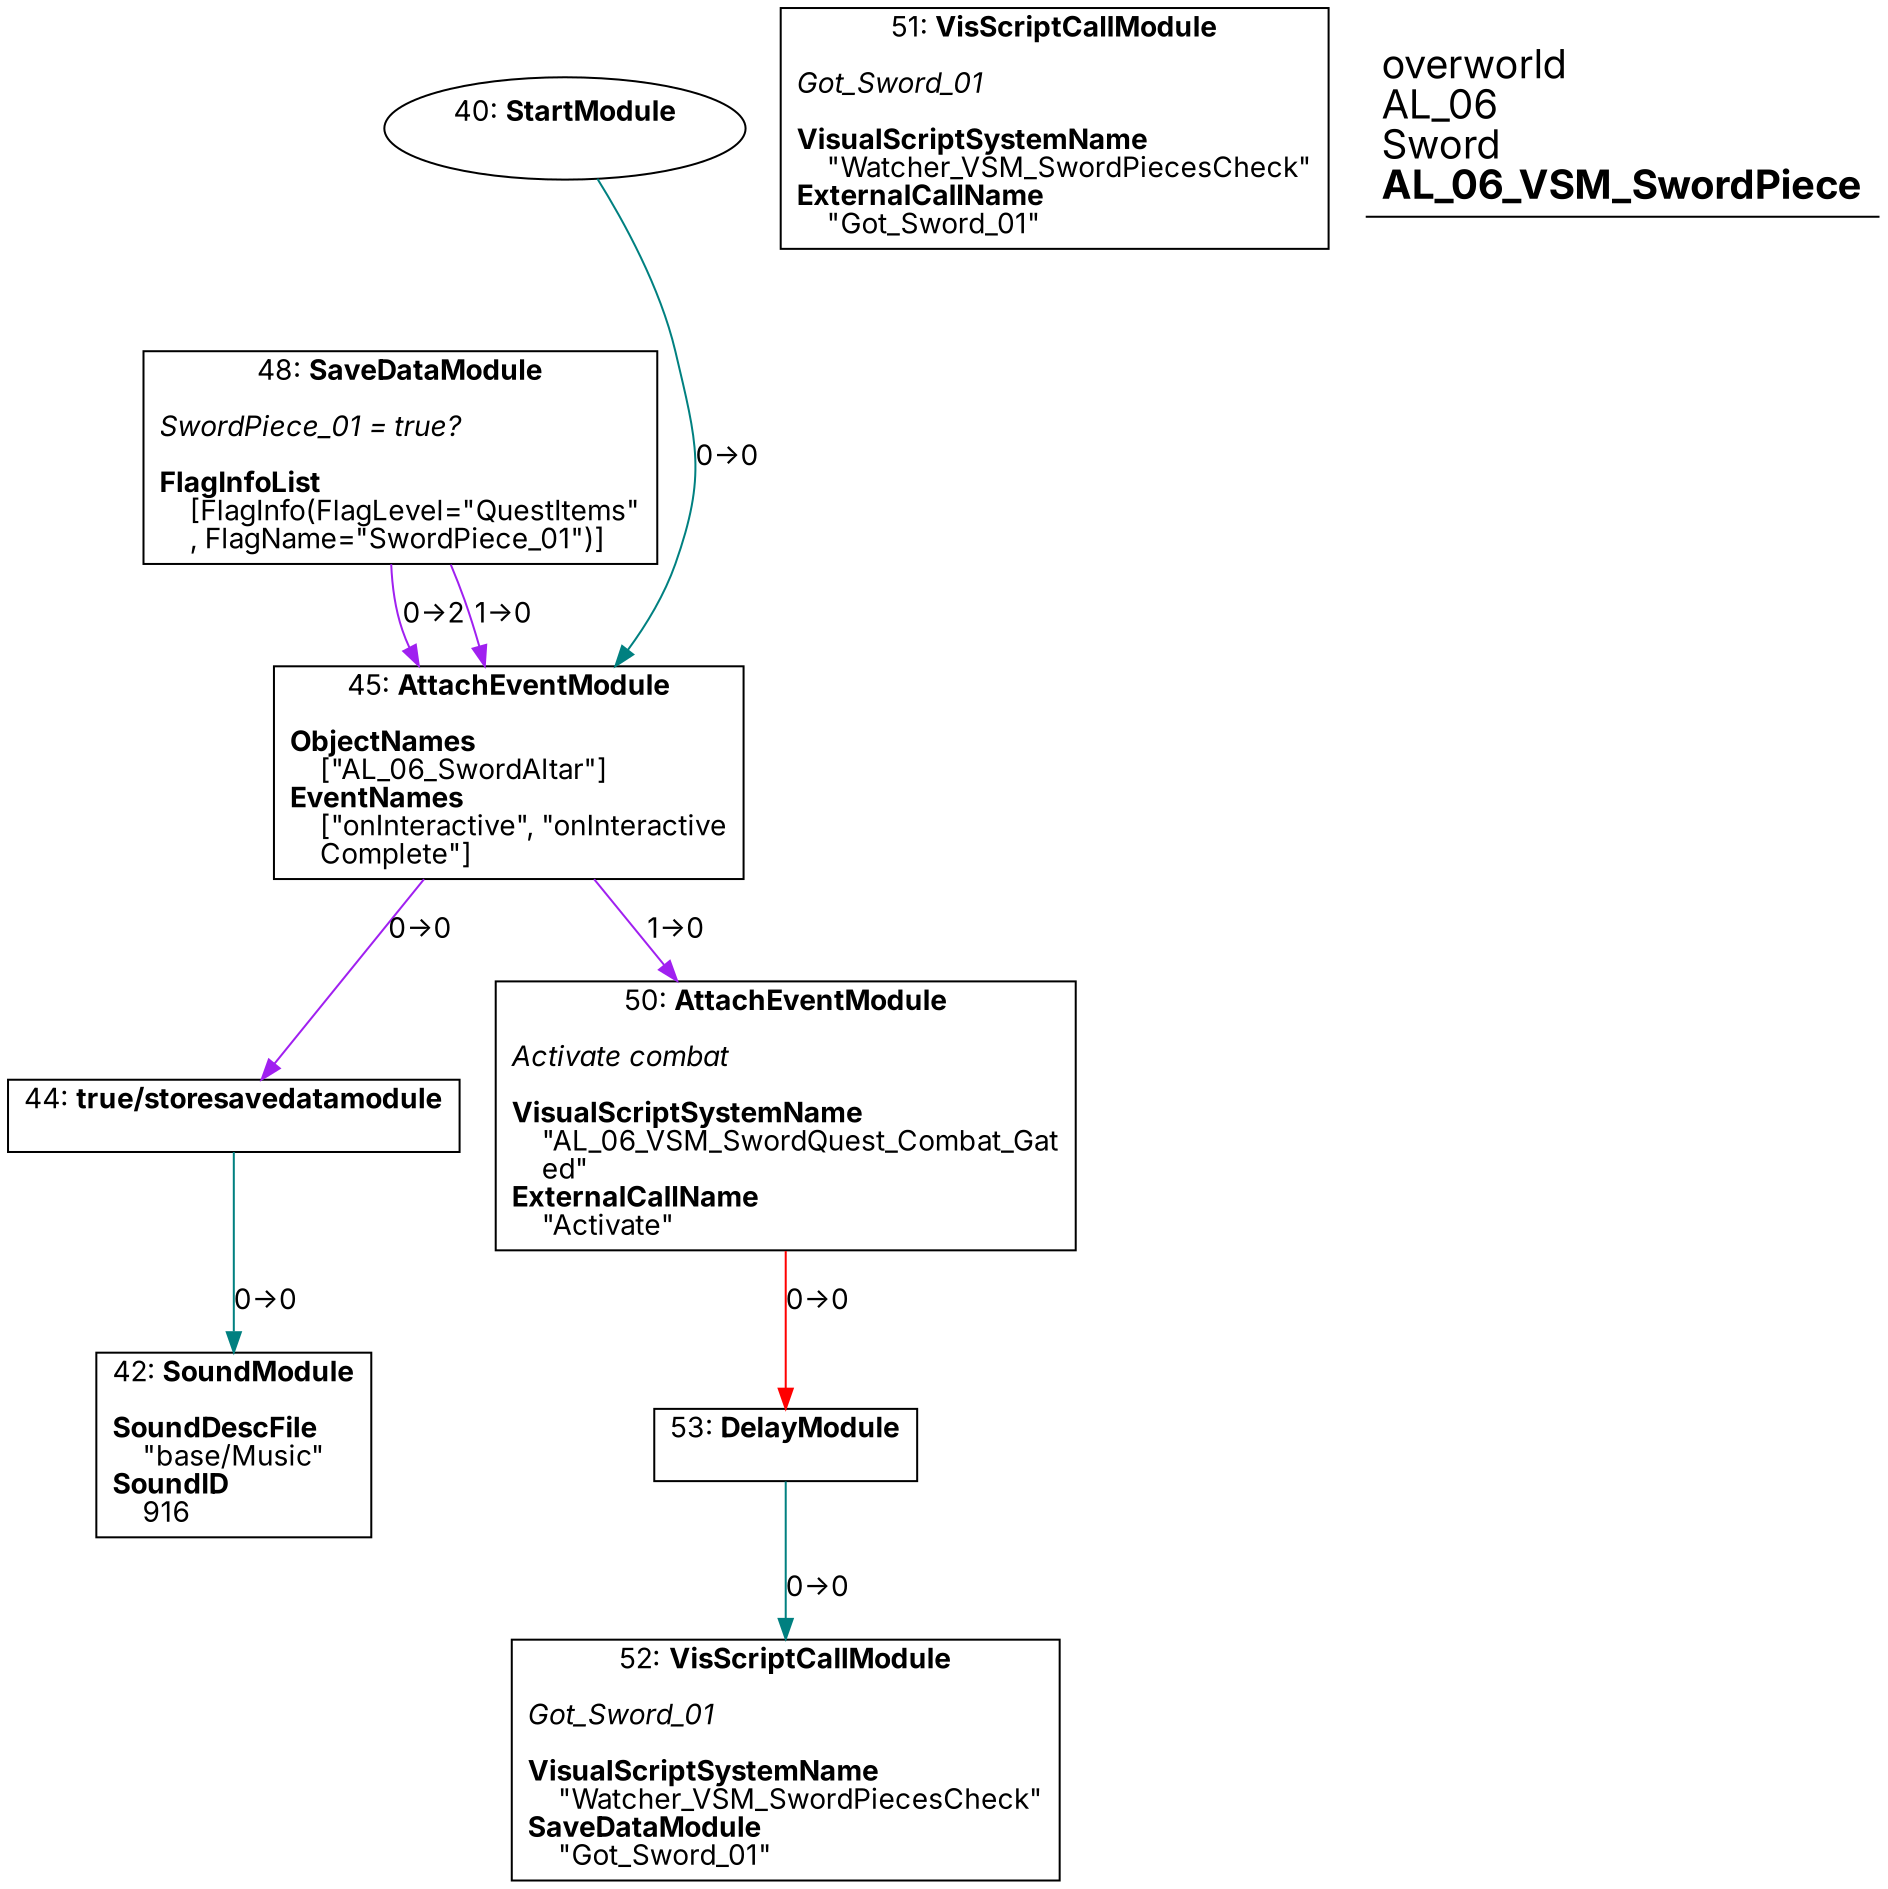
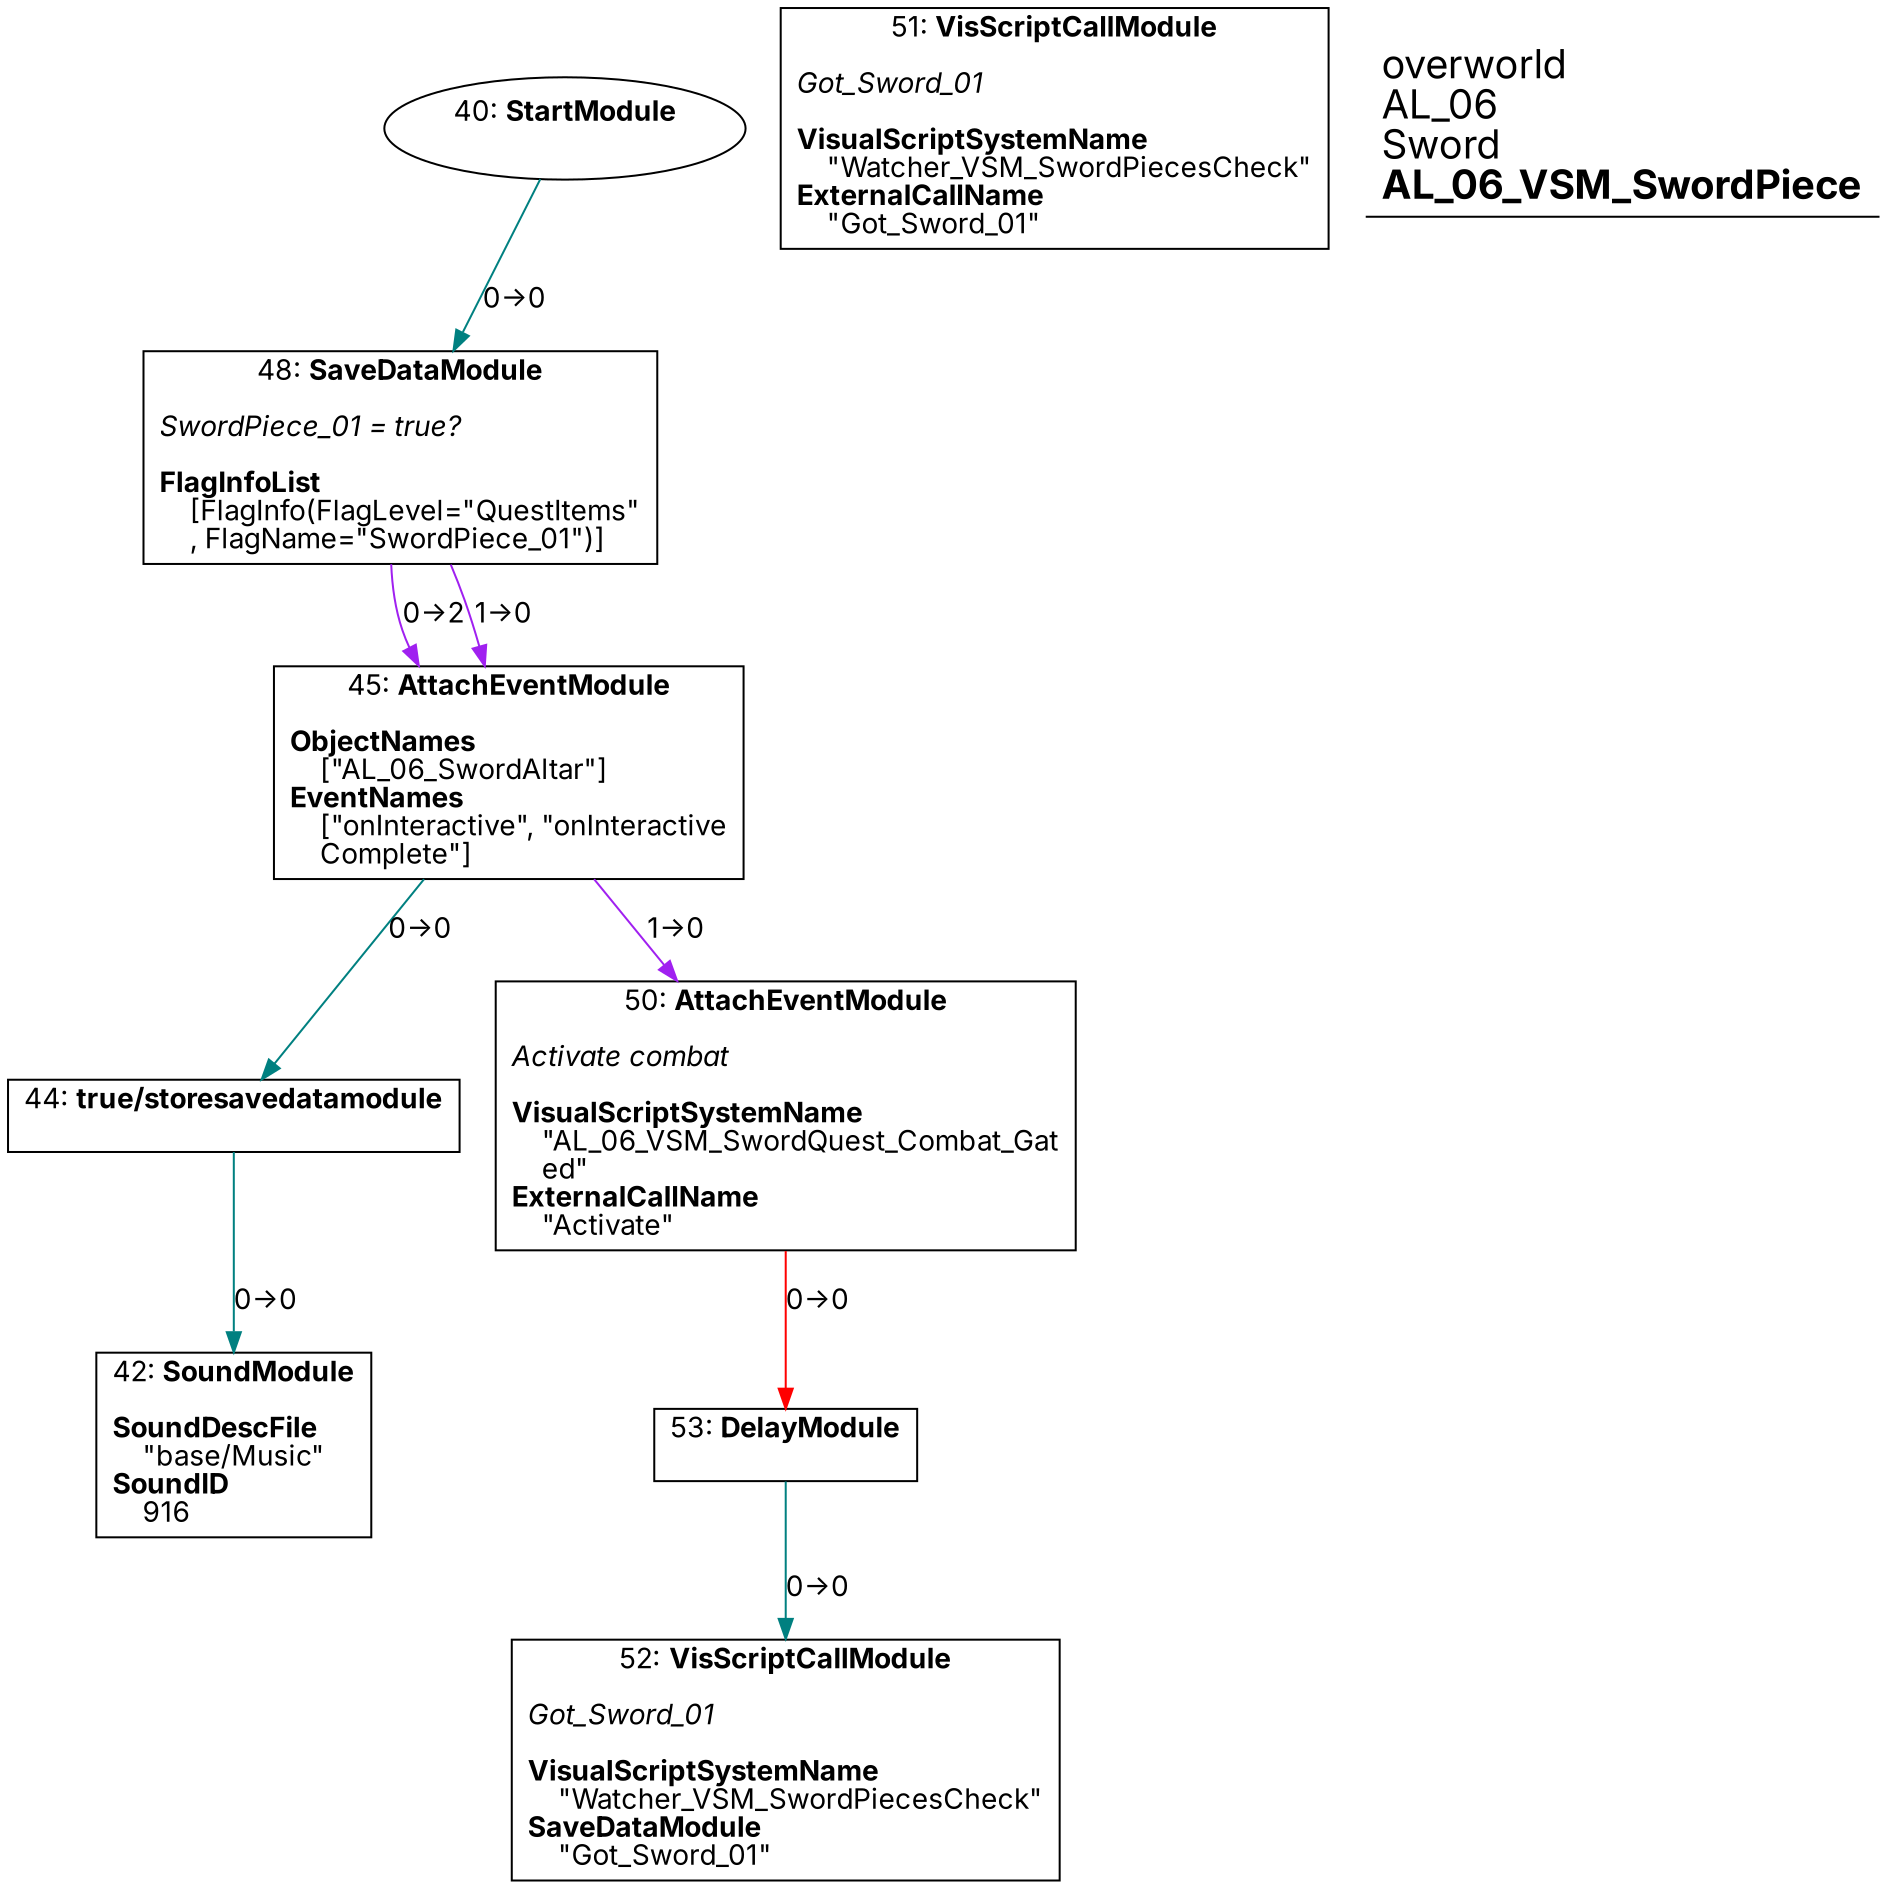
(689, 413) -> (502, 256)
(349, 971) -> (349, 971)
